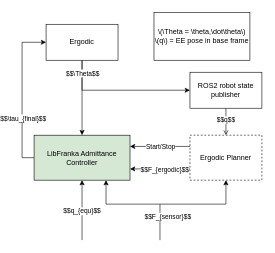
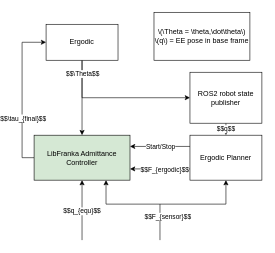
(226, 90) -> (226, 98)
(226, 158) -> (226, 158)
